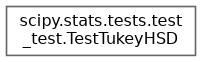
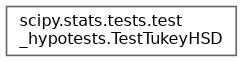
(101, 31) -> (121, 31)
